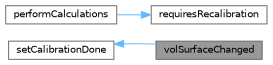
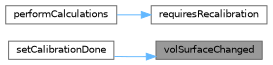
(140, 44) -> (130, 57)
